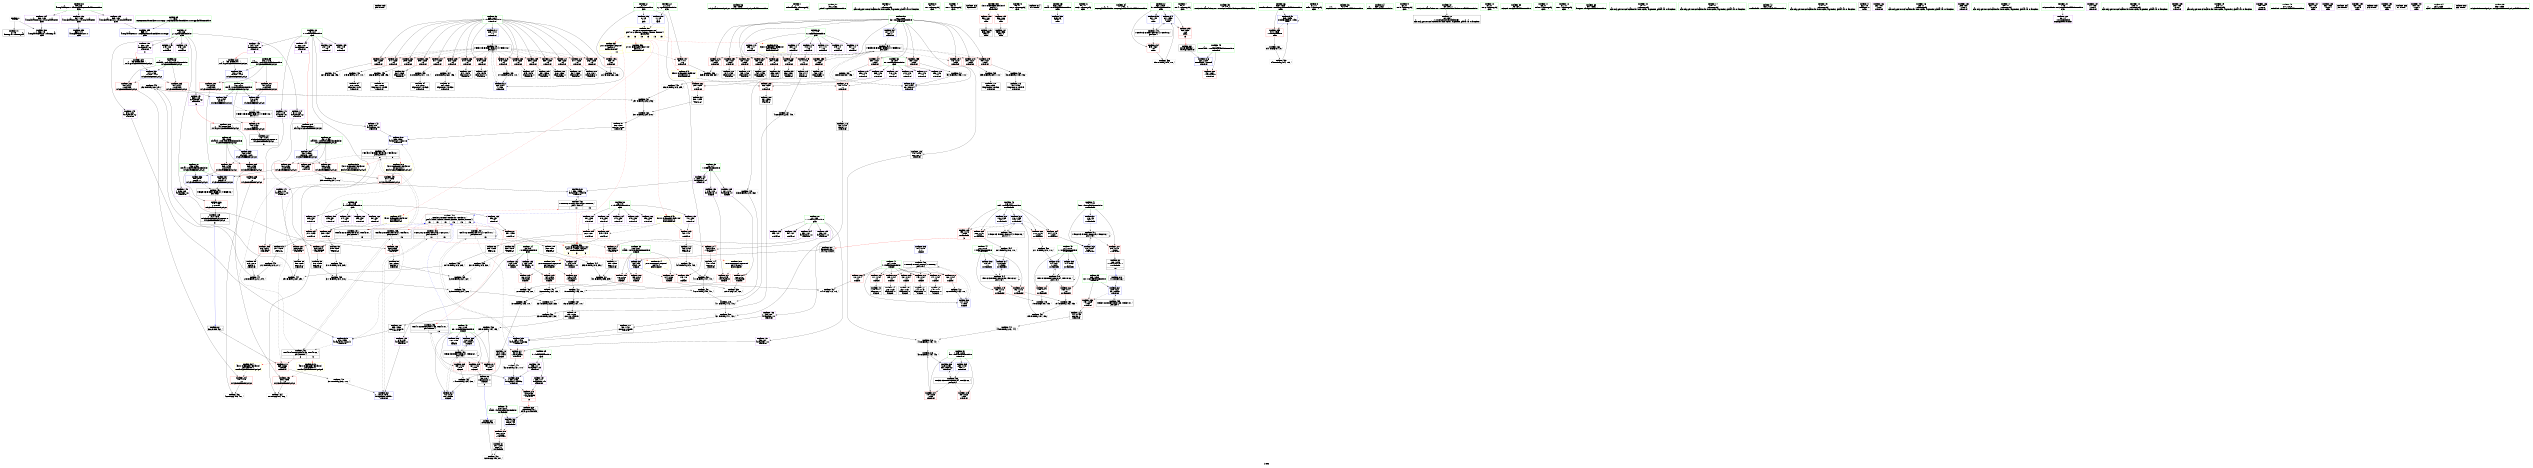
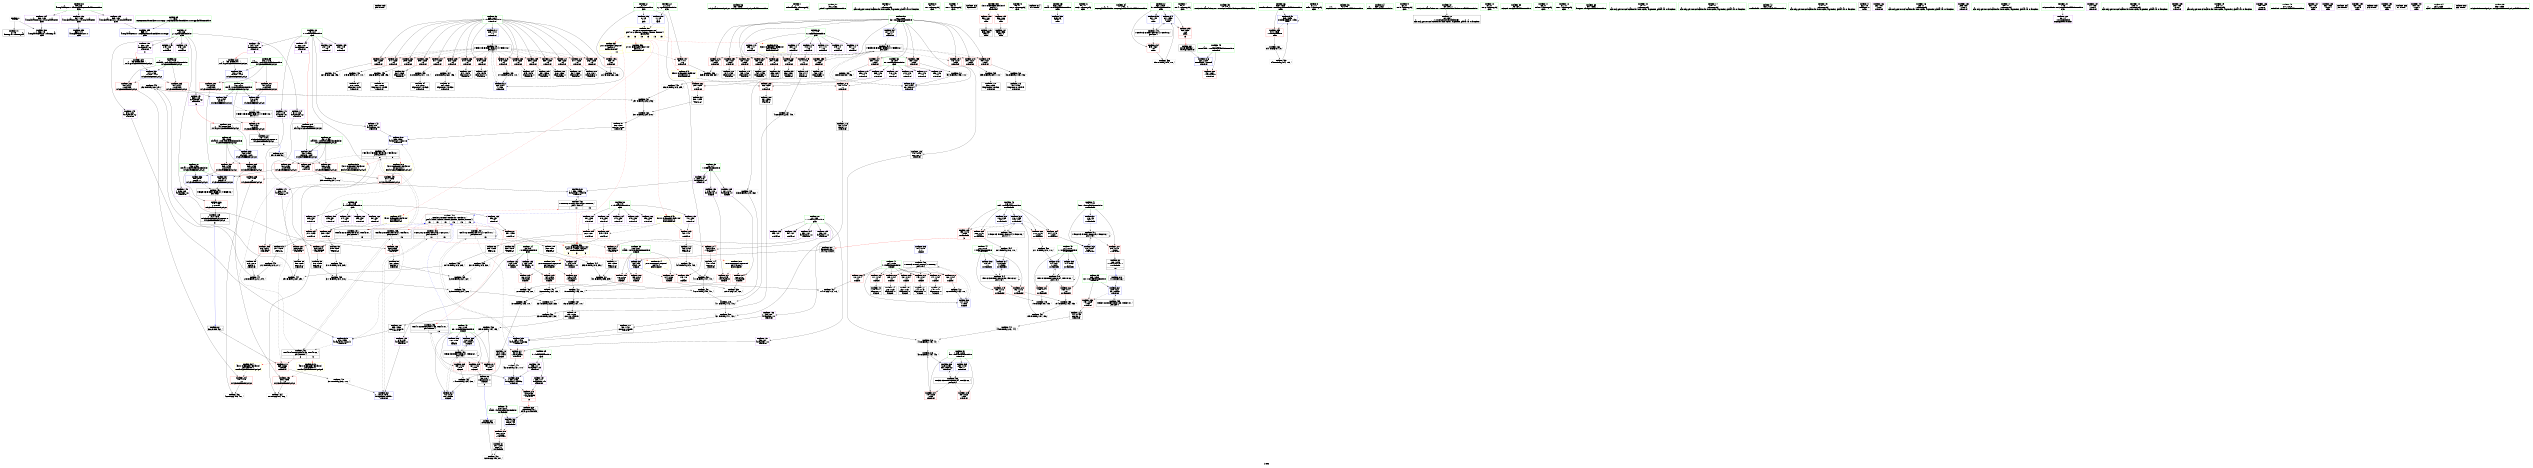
none -> (278, 154)
